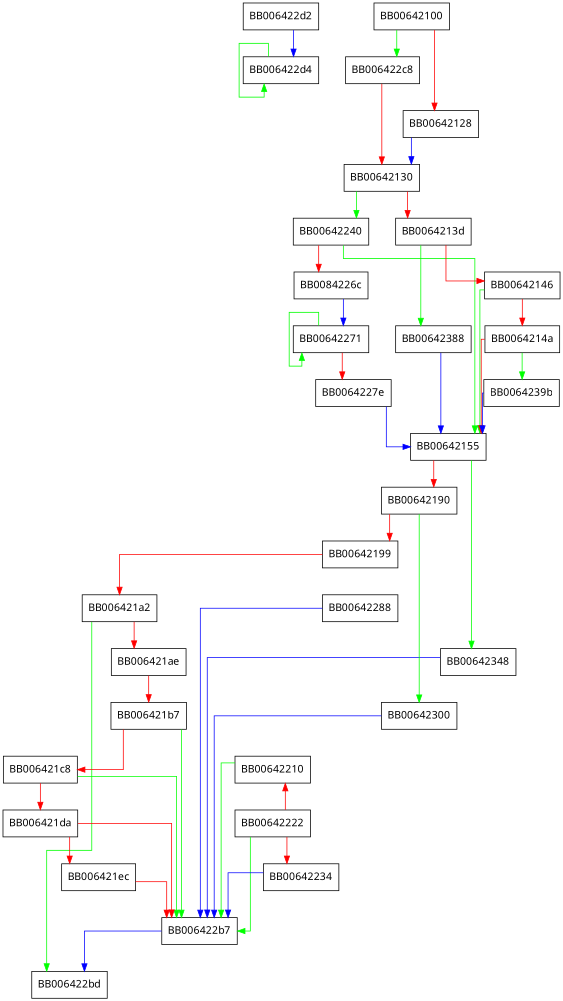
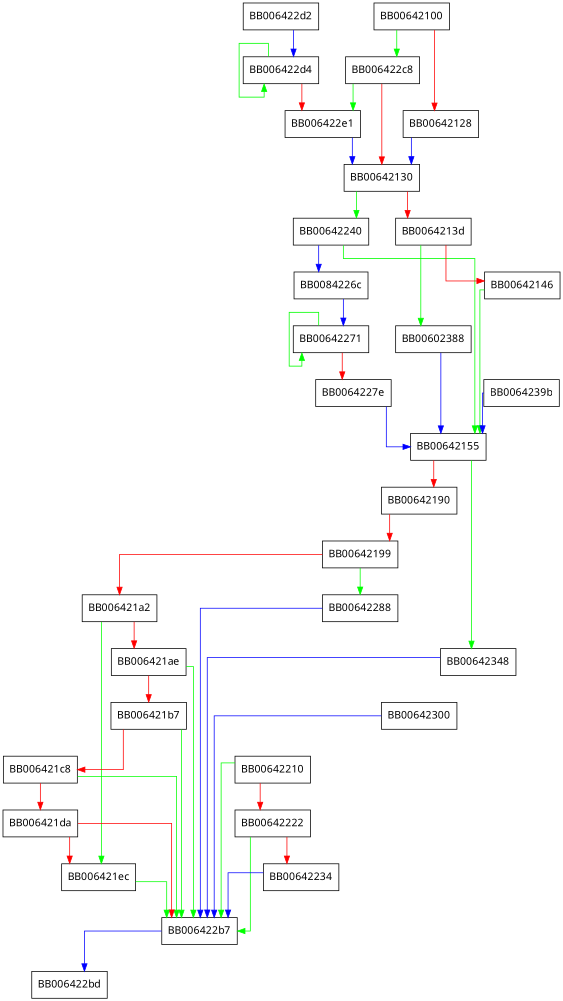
none -> (323, 124)
(319, 255) -> (319, 255)
(433, 339) -> (433, 339)
(522, 339) -> none
none -> (360, 578)
(419, 605) -> none
none -> (193, 785)
(285, 800) -> (260, 793)
(92, 815) -> (101, 739)
(165, 882) -> (165, 882)
